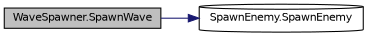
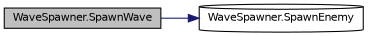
(281, 18) -> (281, 18)
